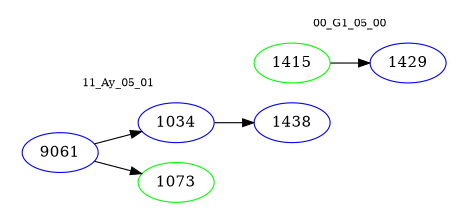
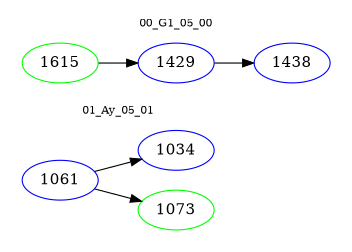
(292, 63) -> (60, 63)
(118, 83) -> (118, 111)
(230, 123) -> (229, 63)
(60, 153) -> (60, 180)
